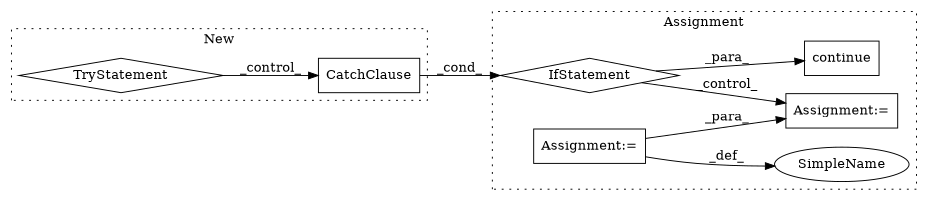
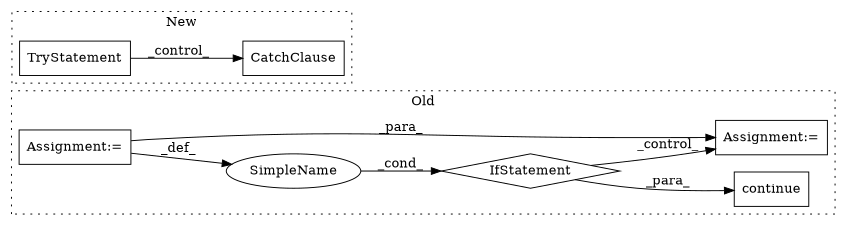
(704, 22) -> (423, 102)
(121, 75) -> (75, 58)
(455, 75) -> (396, 171)
